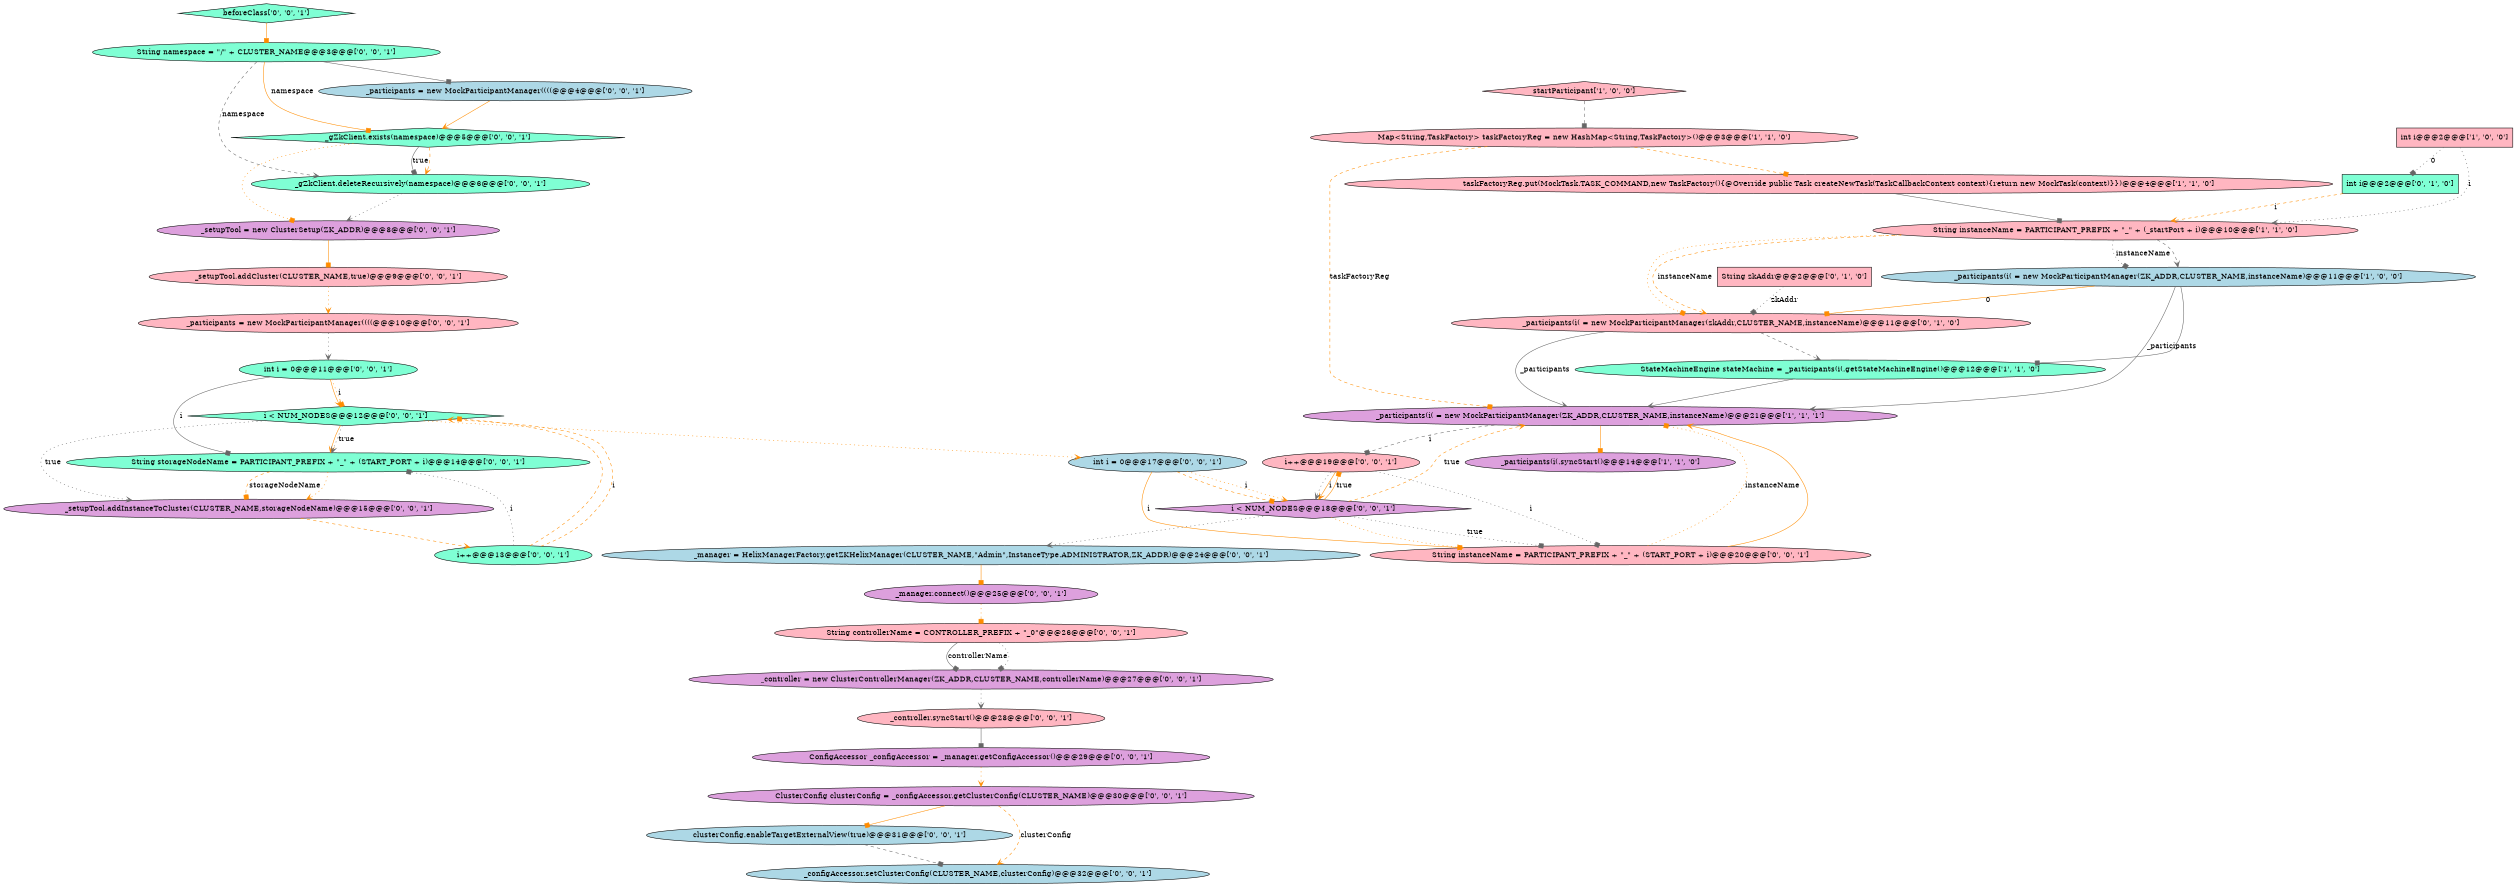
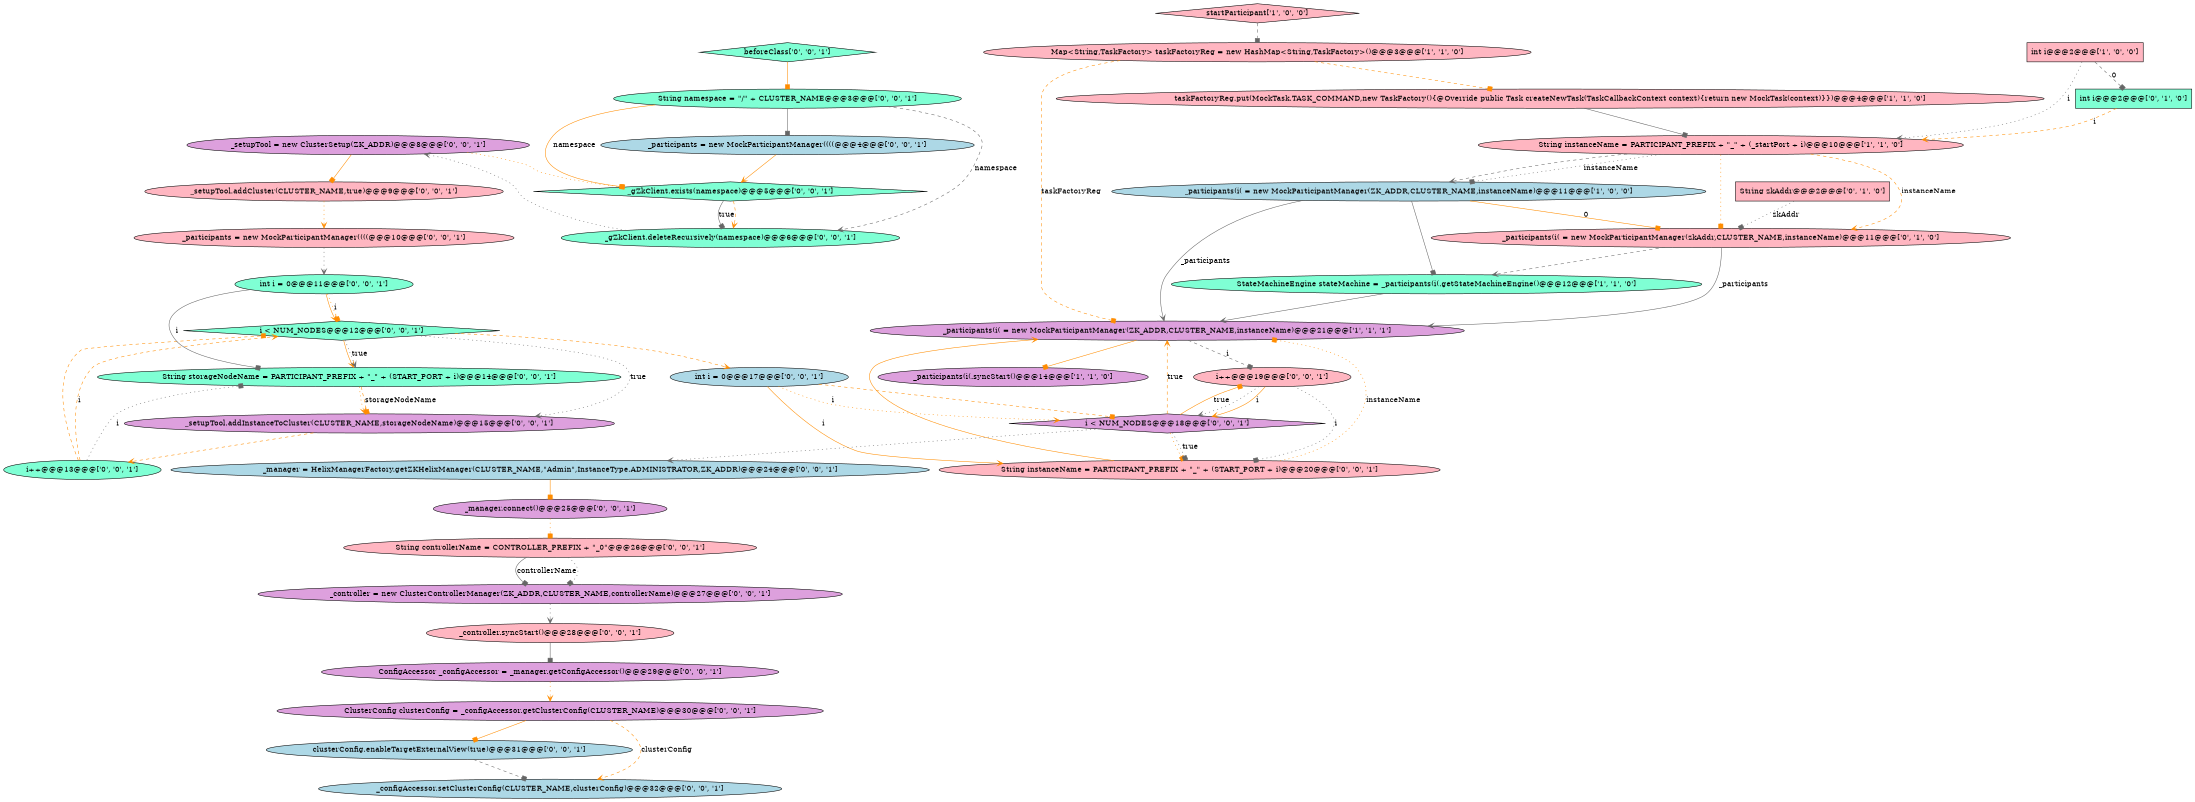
(2430, 159) -> (2107, 74)
(268, 161) -> (542, 172)
(749, 439) -> (591, 343)
